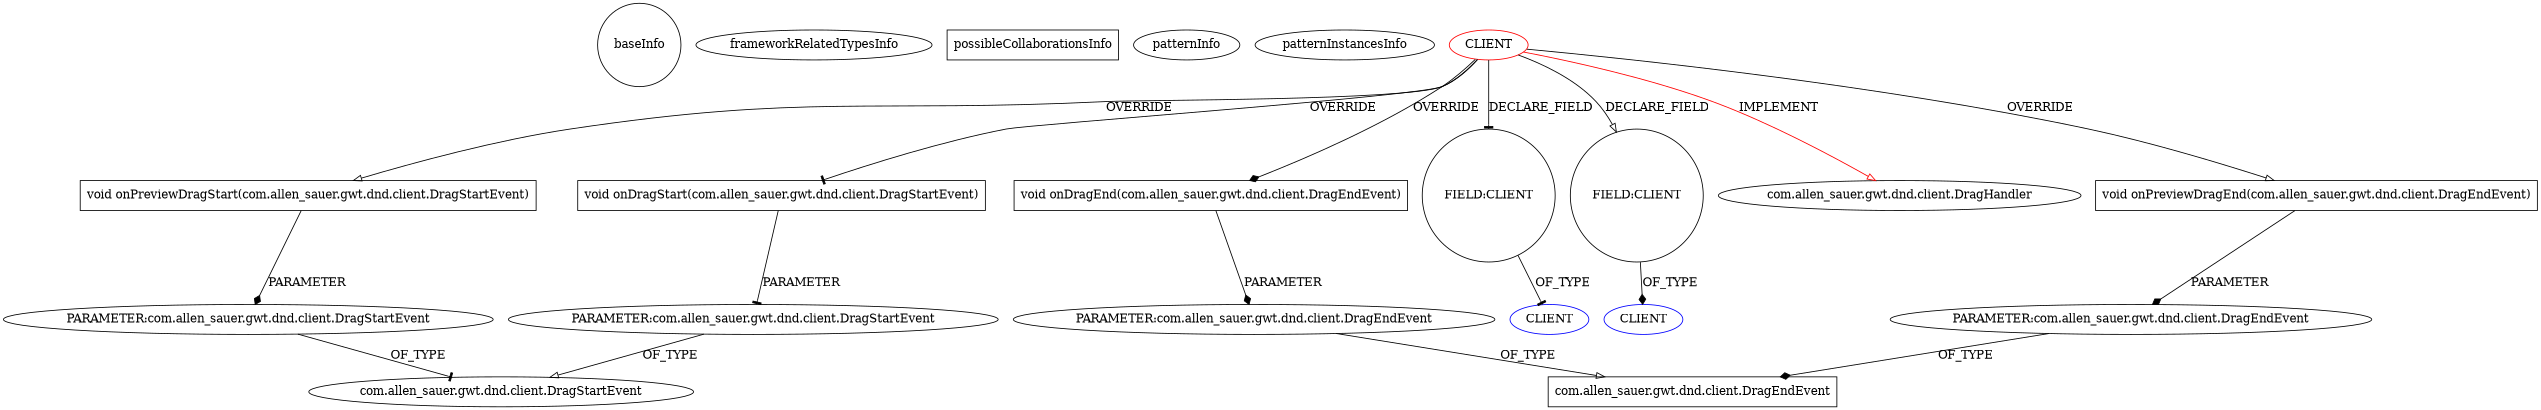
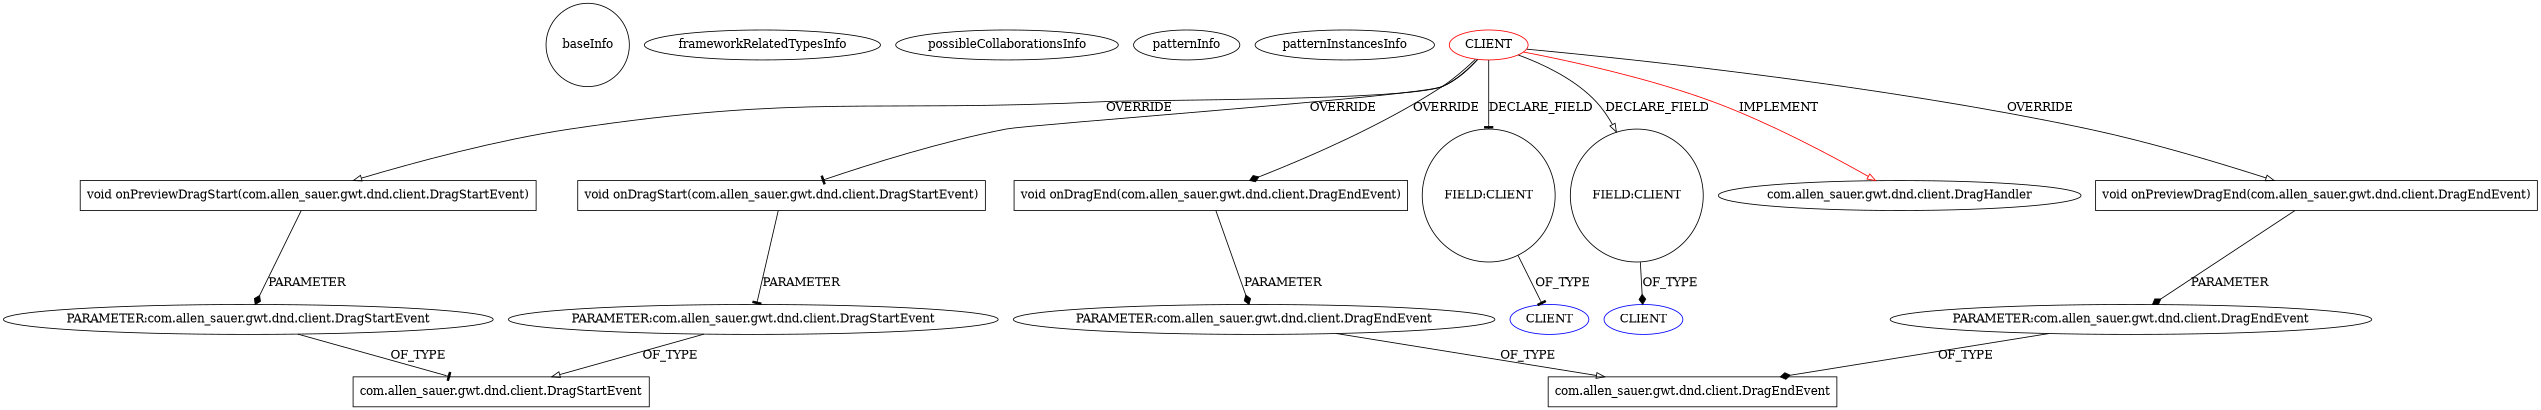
(1033, 45) -> (1007, 45)
(501, 392) -> (501, 392)
